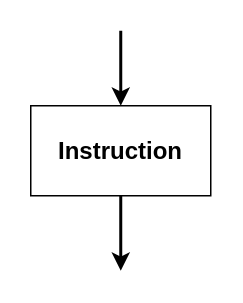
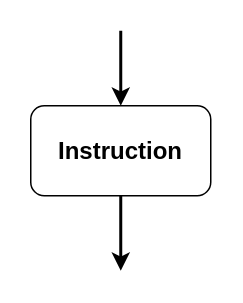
(121, 151) -> (121, 151)
